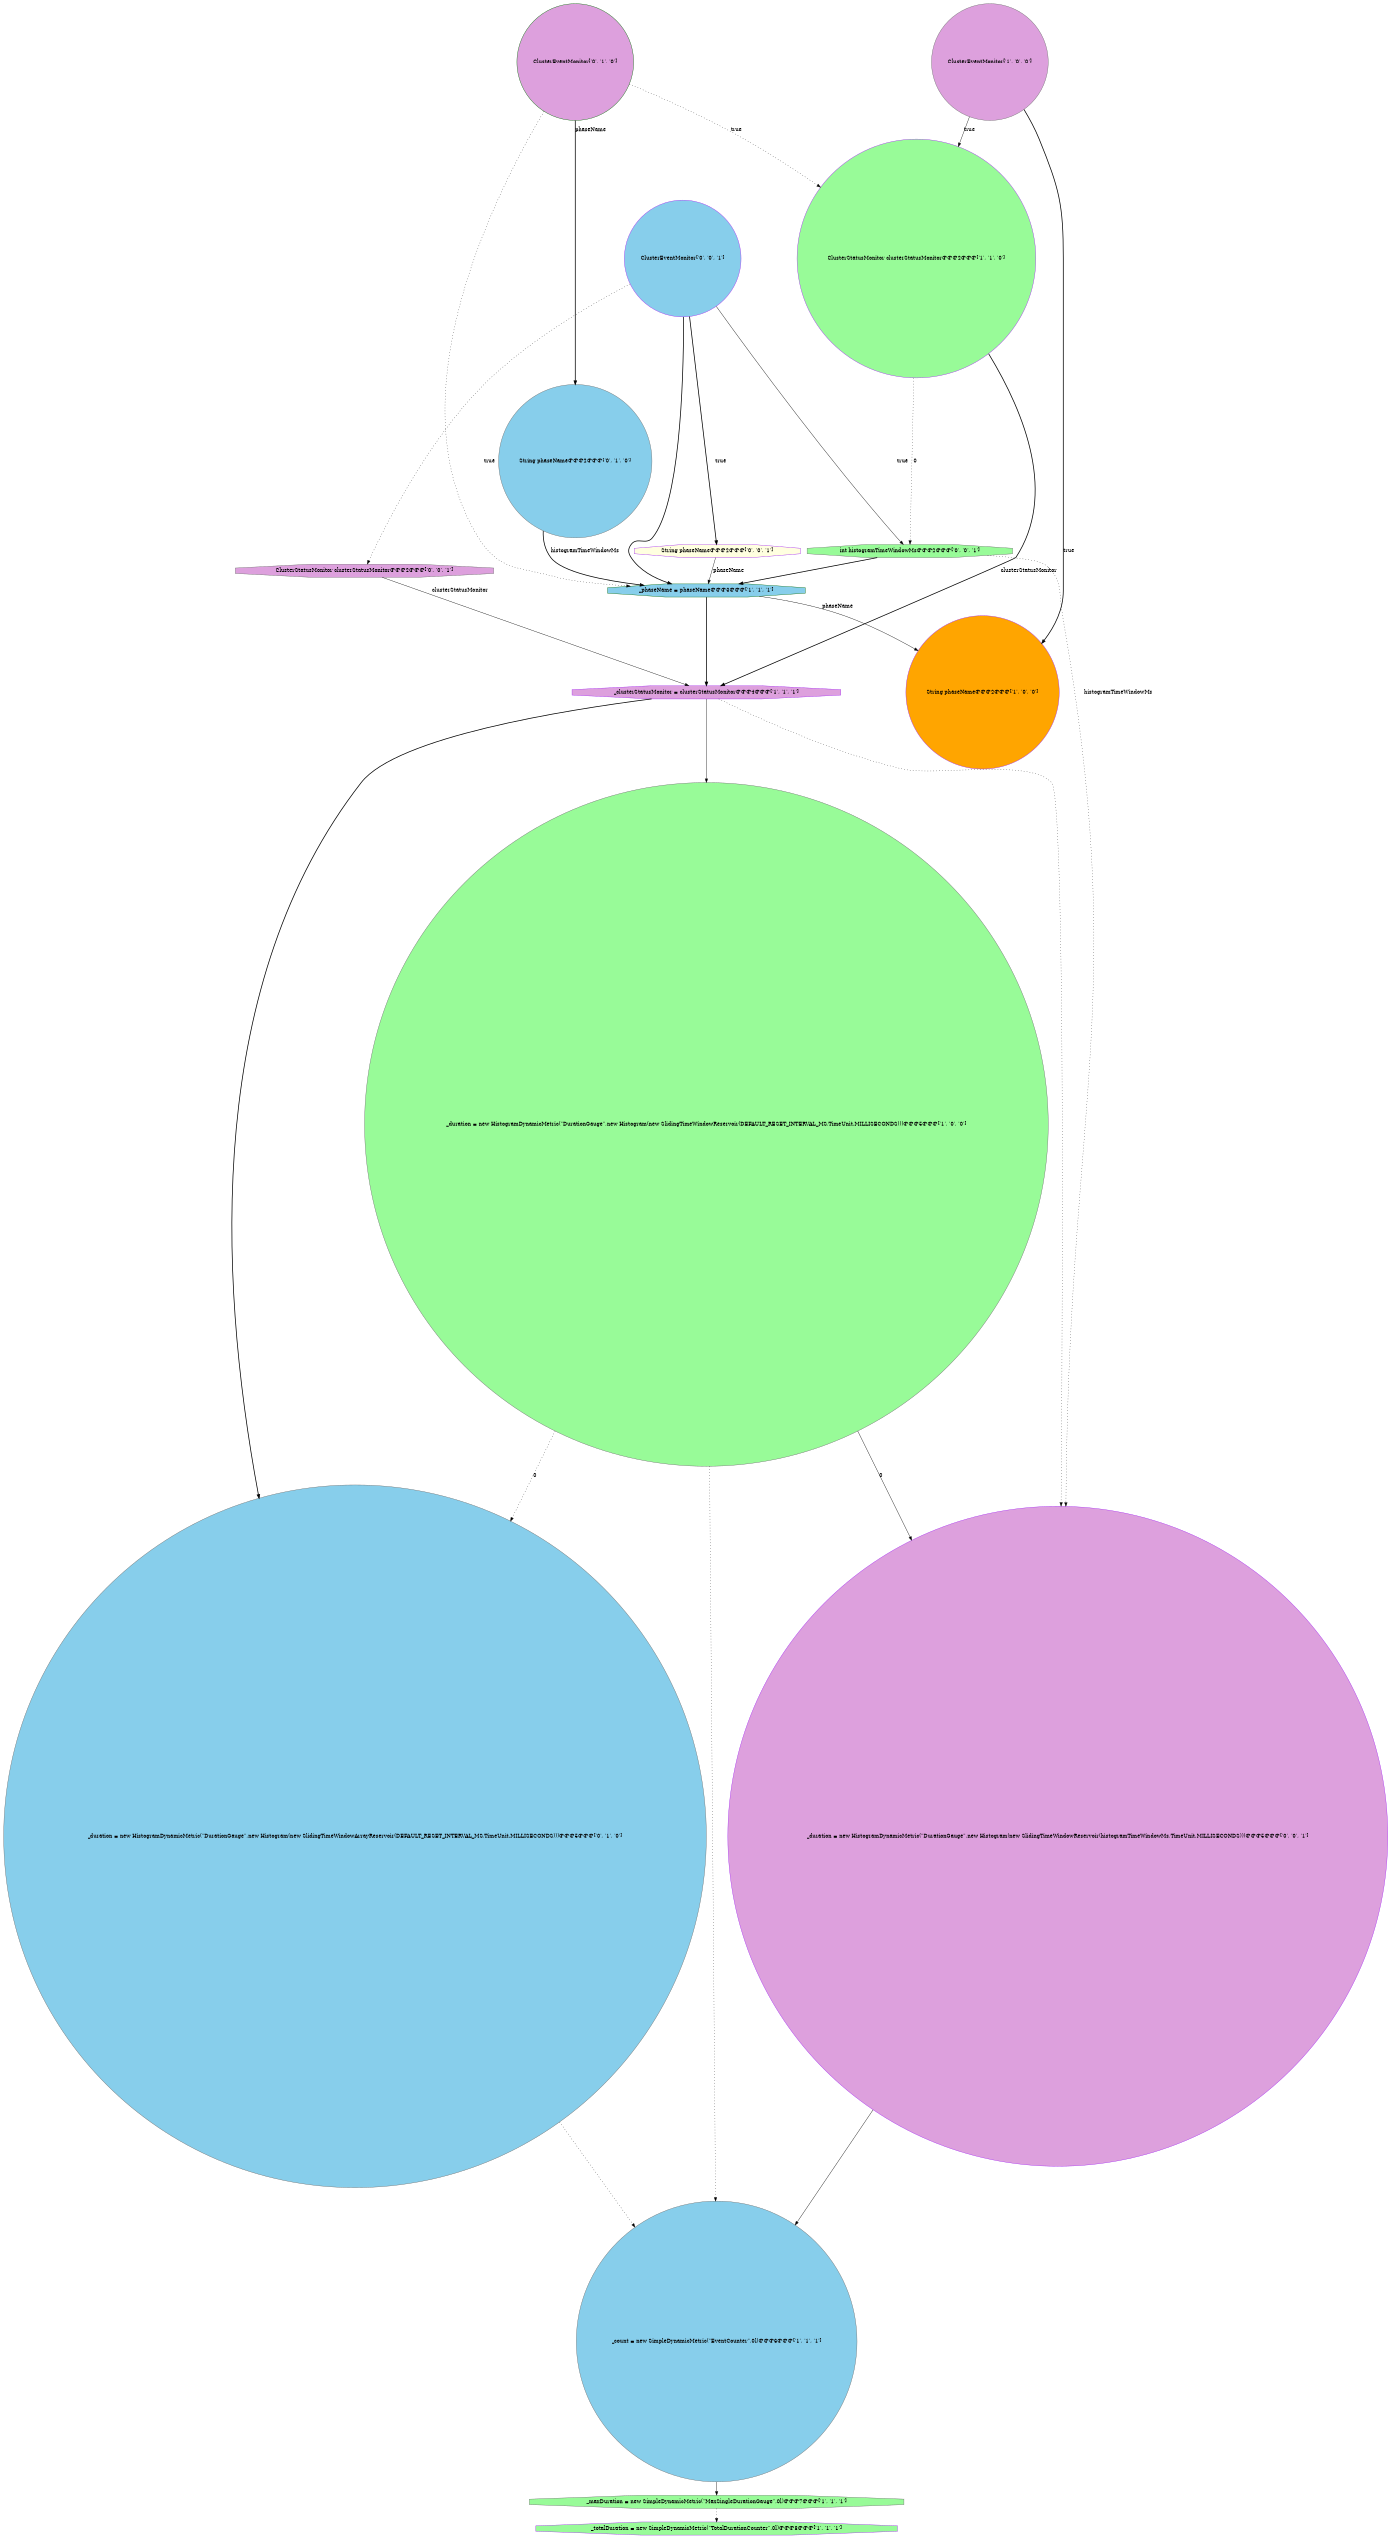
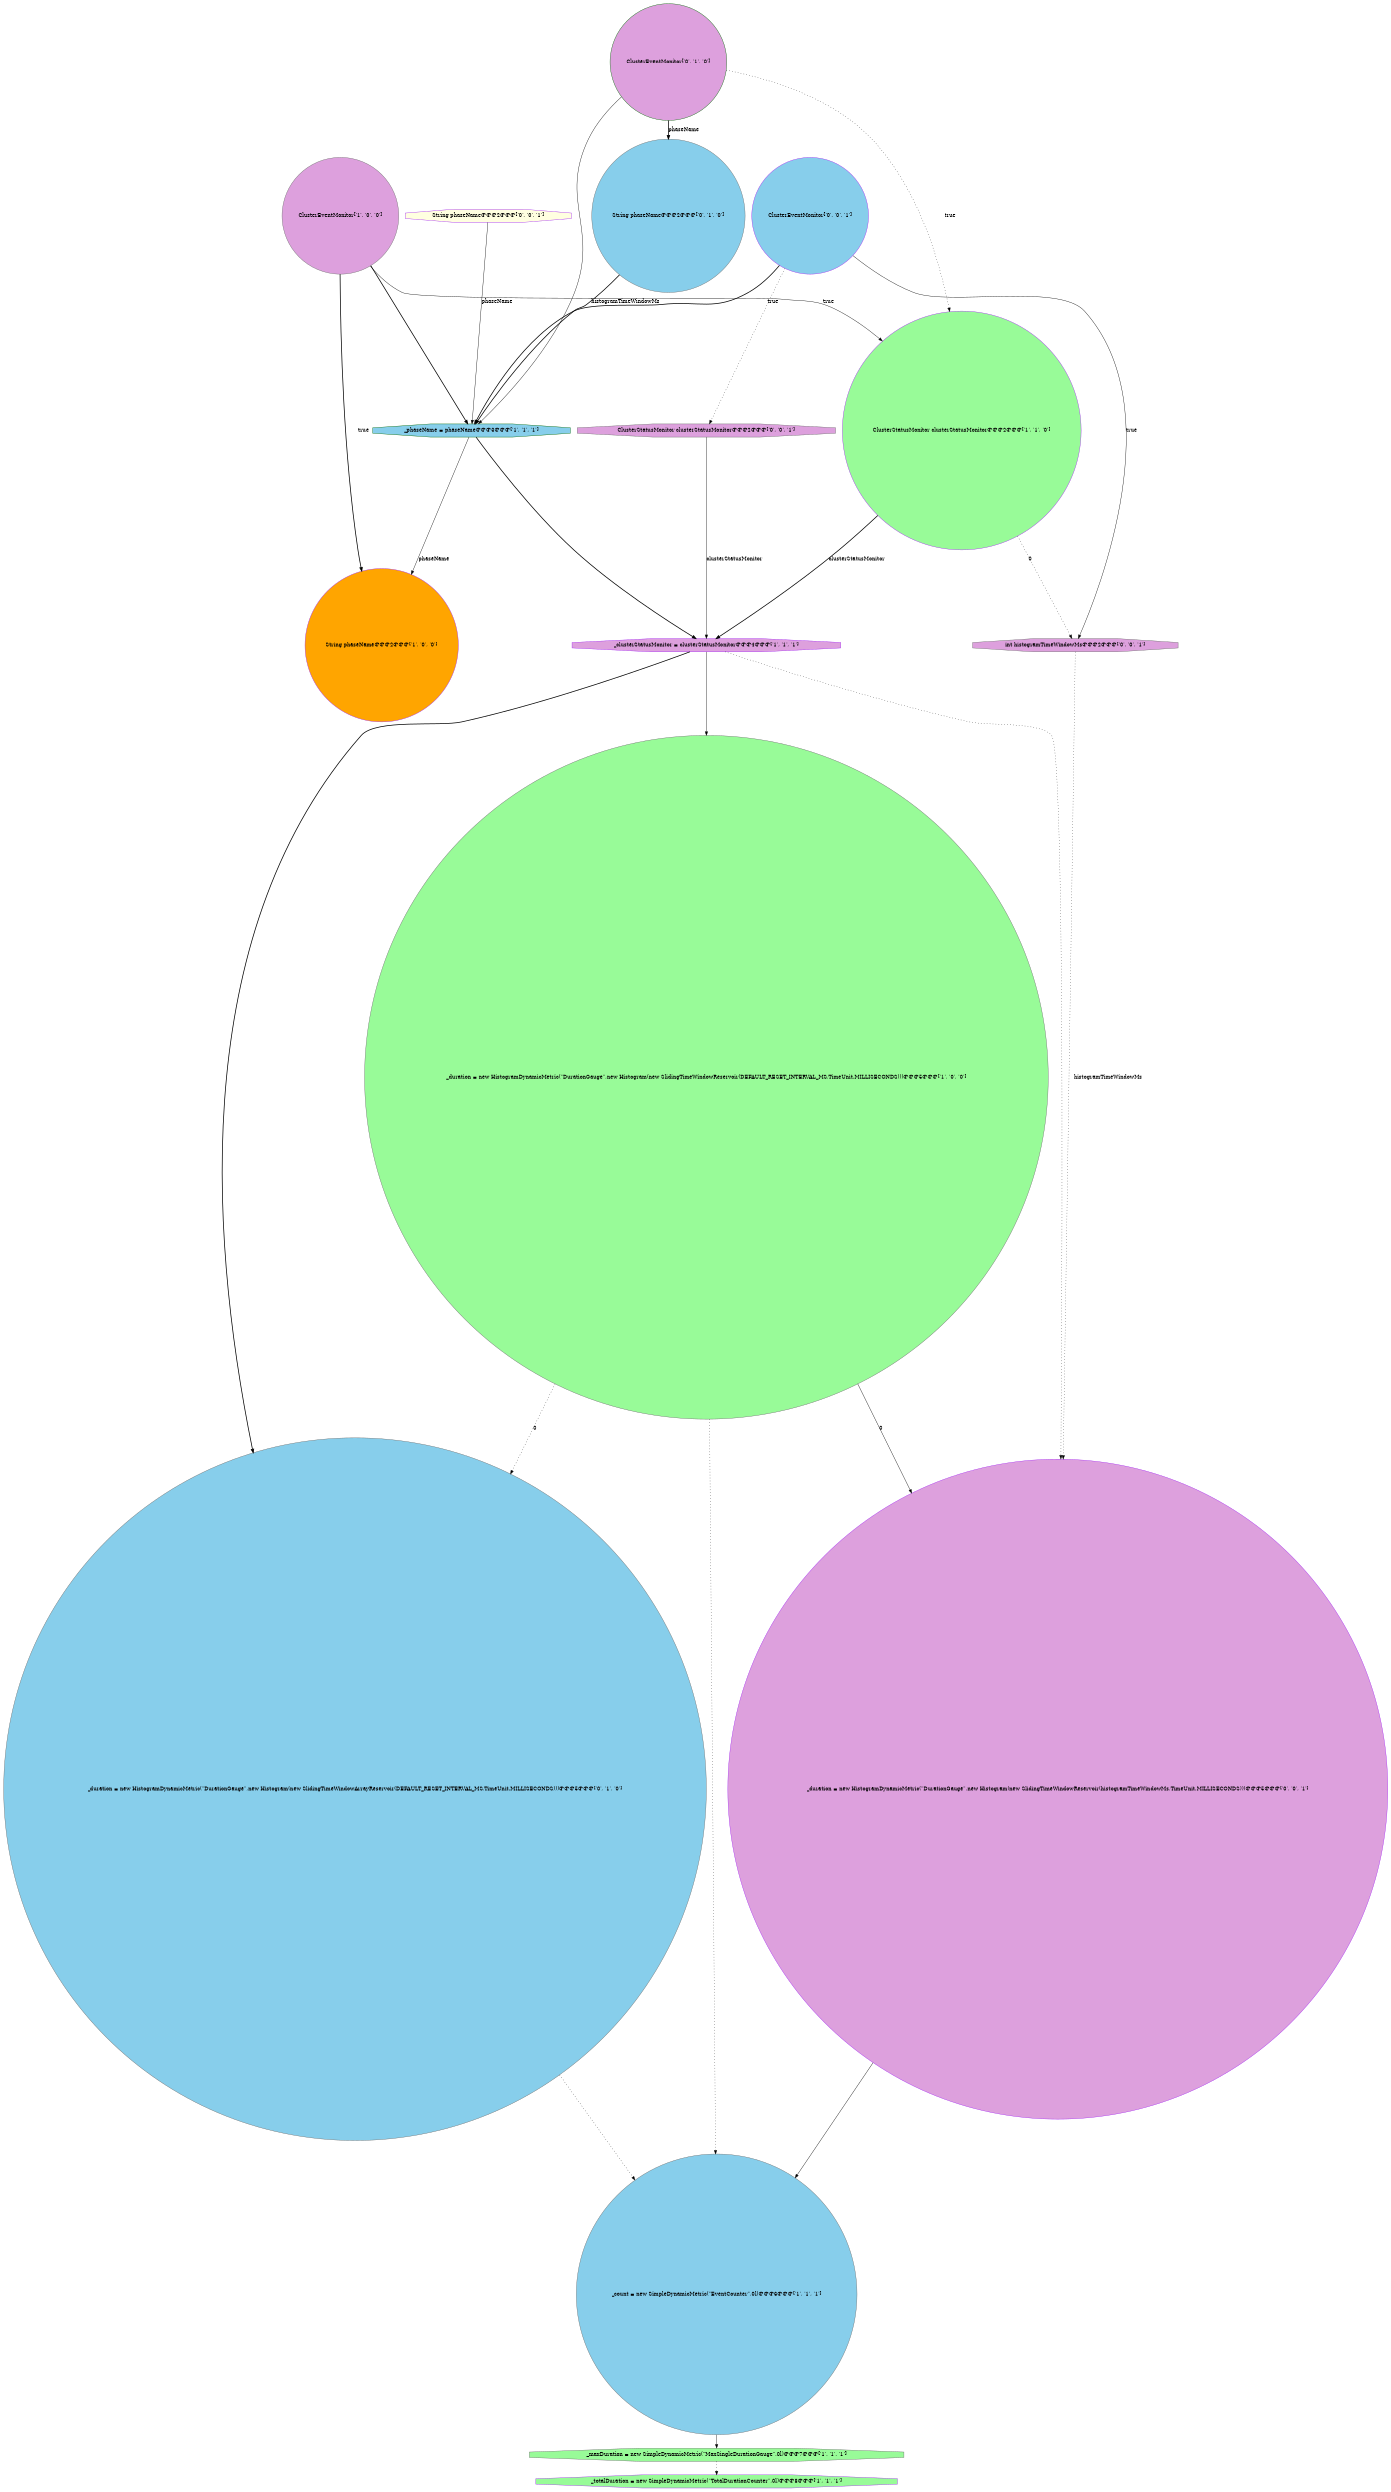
(446, 399) -> (581, 268)
(703, 429) -> none
(910, 551) -> (1075, 645)
(810, 570) -> (418, 343)
